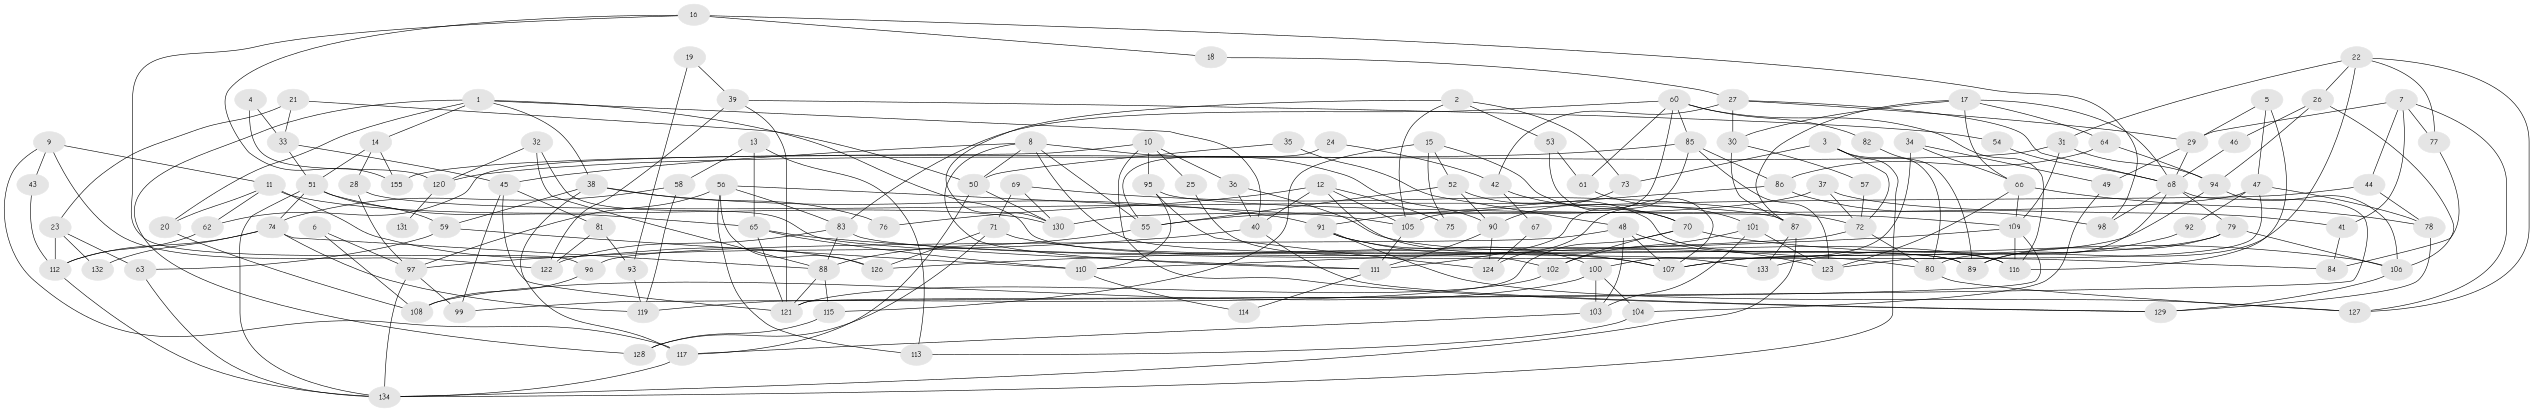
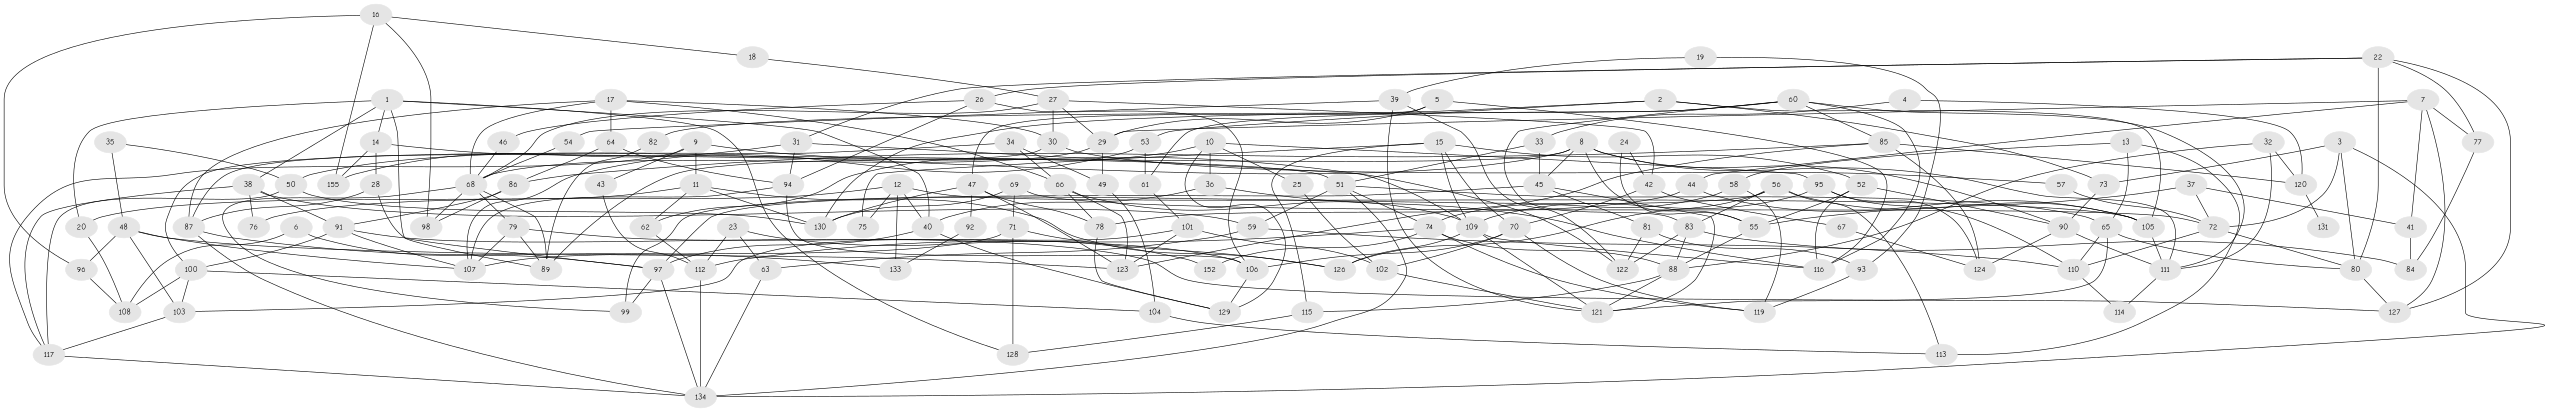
(293, 100) -> none
none -> (1450, 186)
(98, 270) -> (1210, 270)
